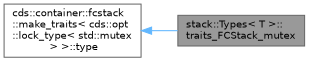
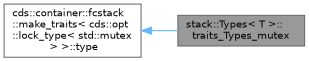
(241, 31) -> (241, 31)
